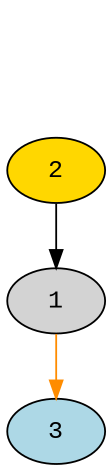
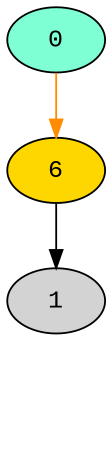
none -> (56, 40)
(56, 170) -> (56, 170)
(56, 431) -> none
